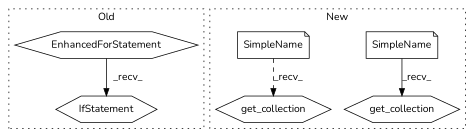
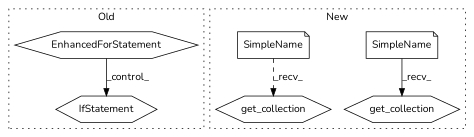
(128, 77) -> (128, 77)
